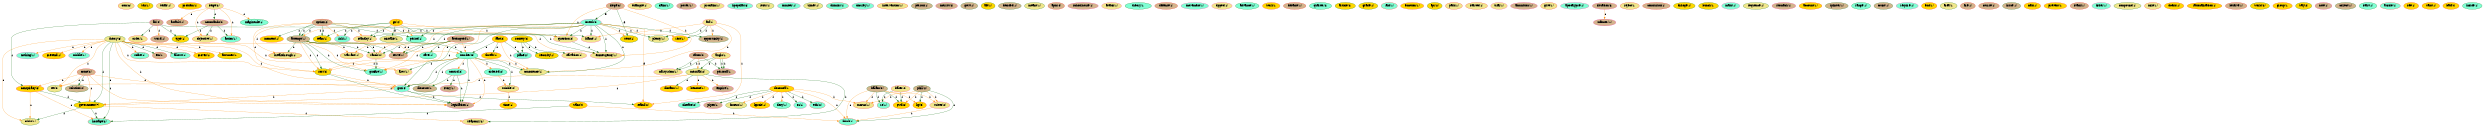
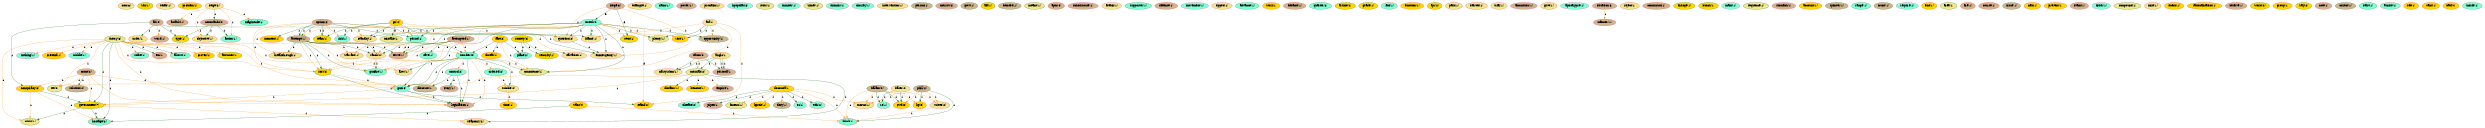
(1138, 6) -> (1138, 6)
(782, 105) -> (782, 105)
